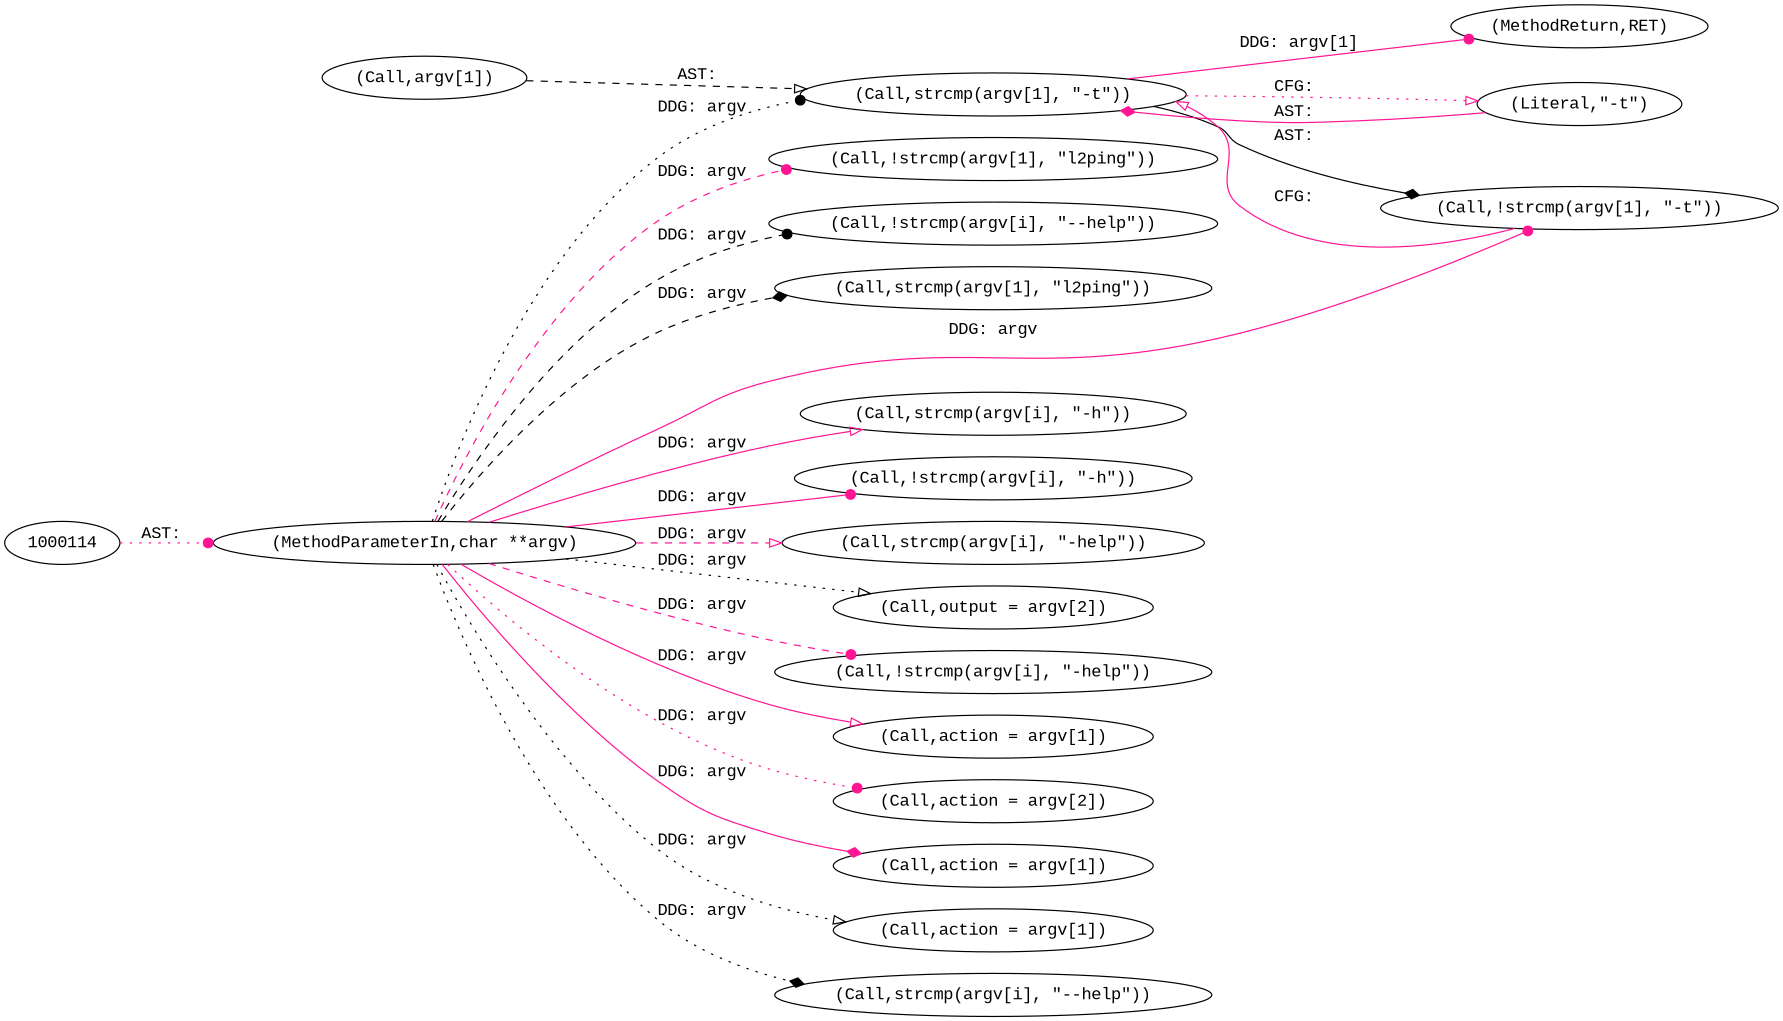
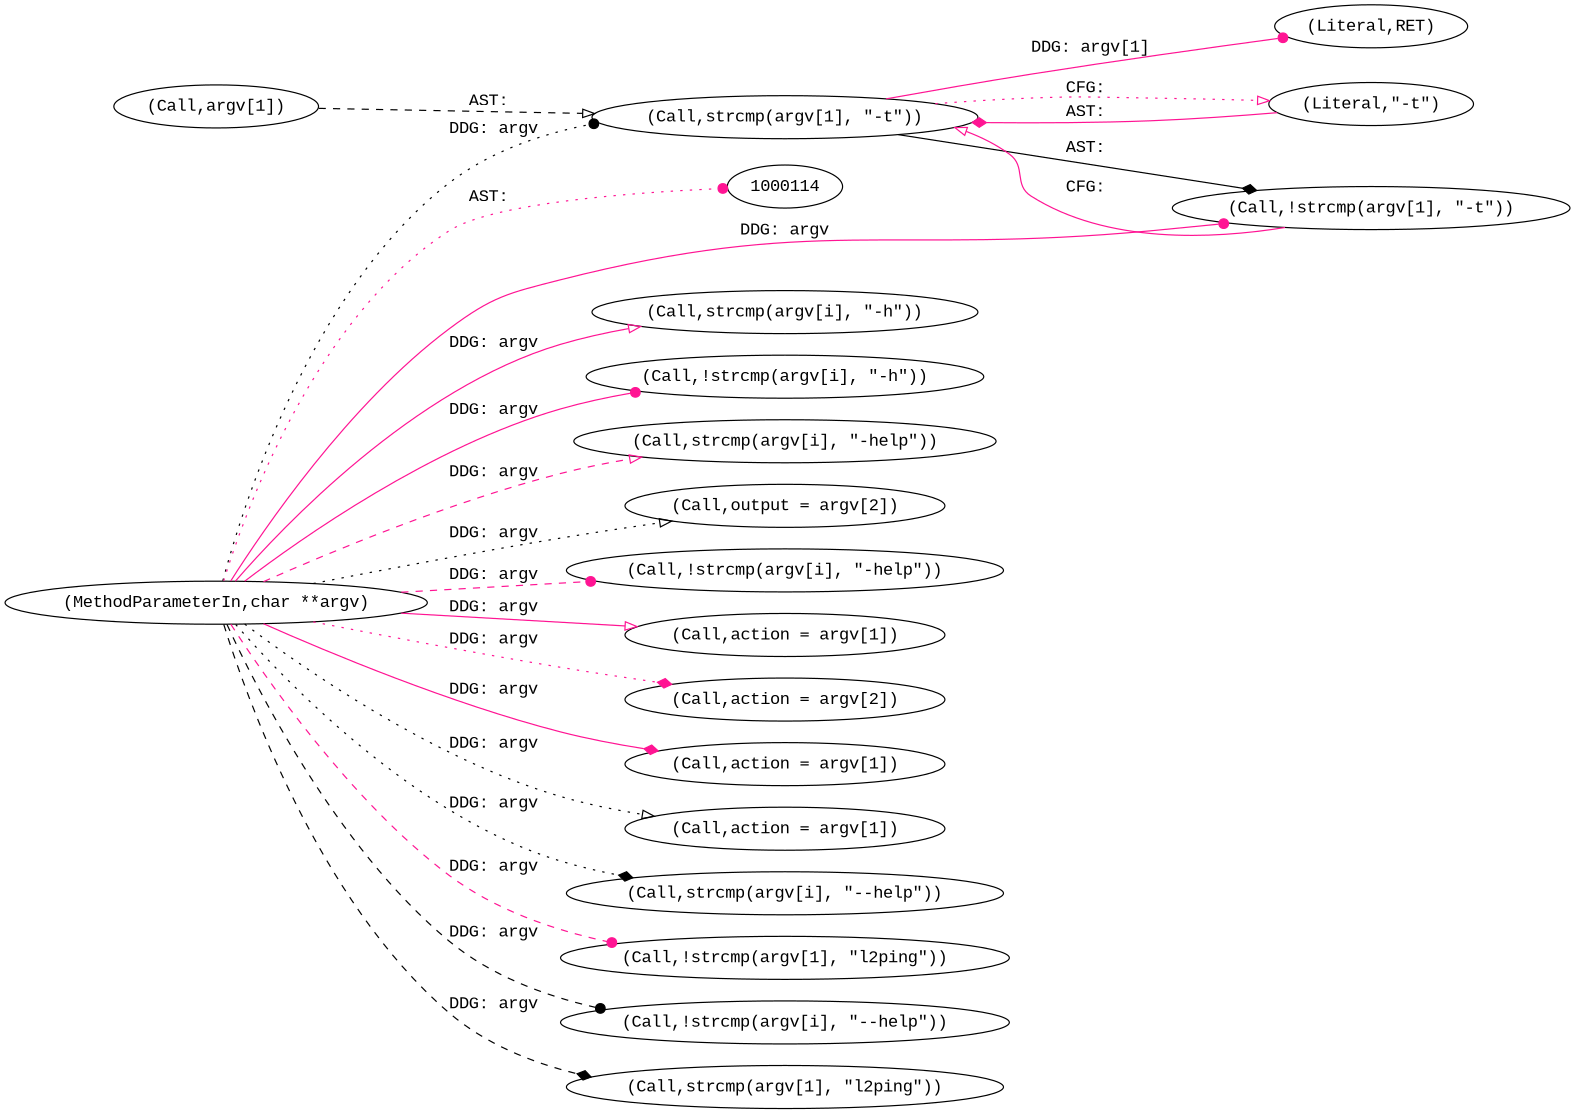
(1579, 26) -> (1371, 26)
(162, 543) -> (391, 279)
(634, 707) -> (485, 654)
